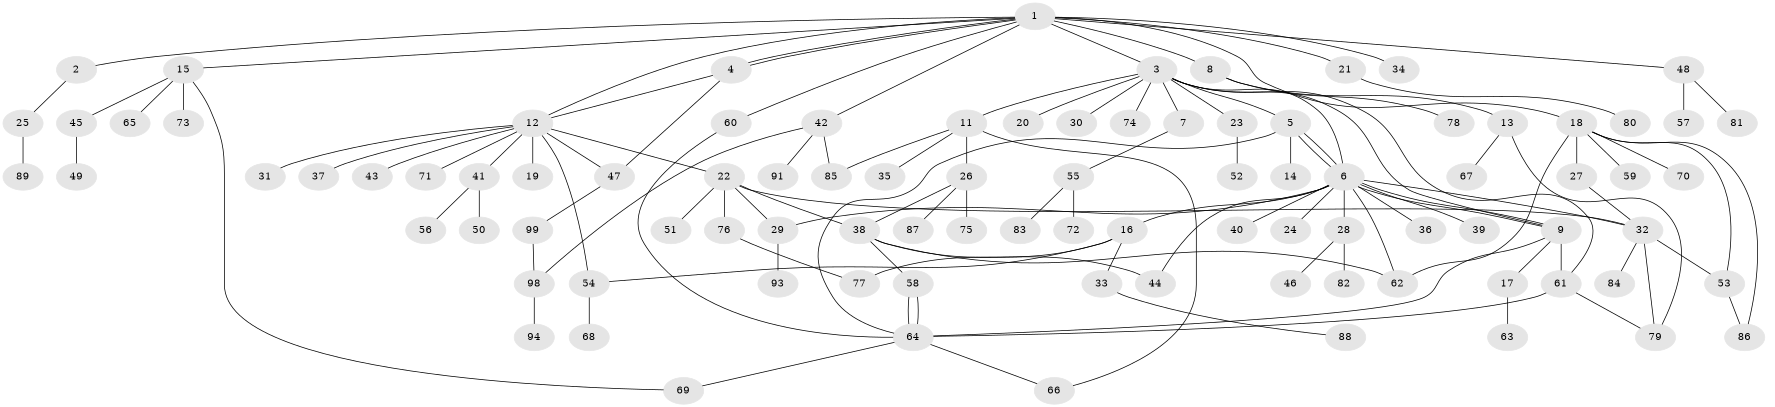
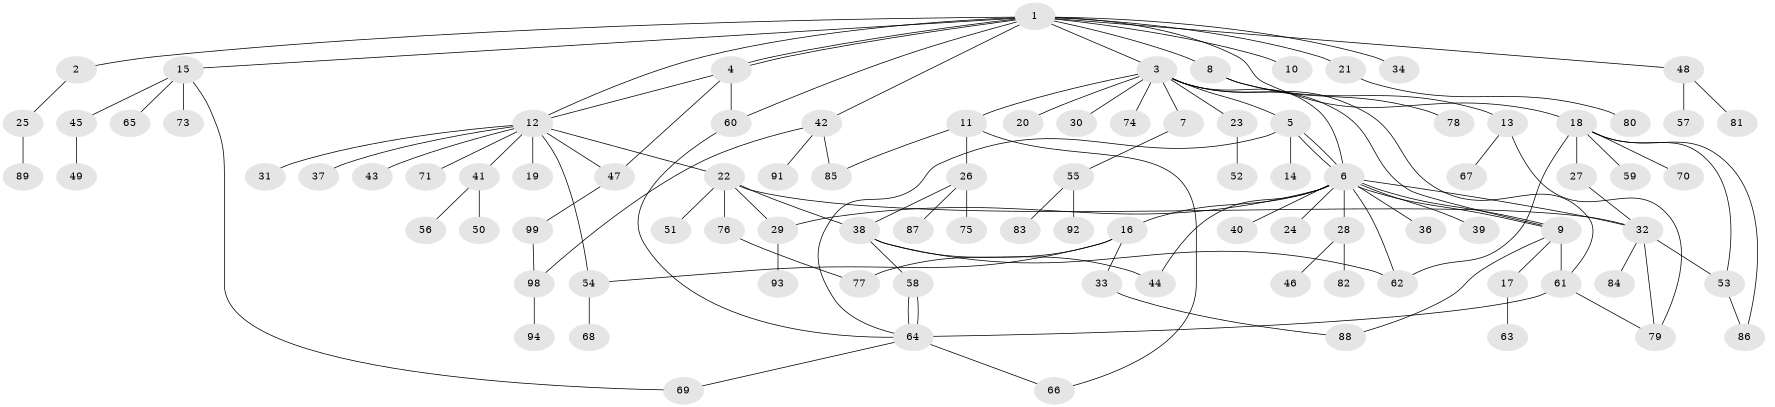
none -> (1292, 70)
none -> (731, 97)
(885, 177) -> none
(1074, 230) -> (1074, 230)
(1249, 320) -> (1458, 291)
